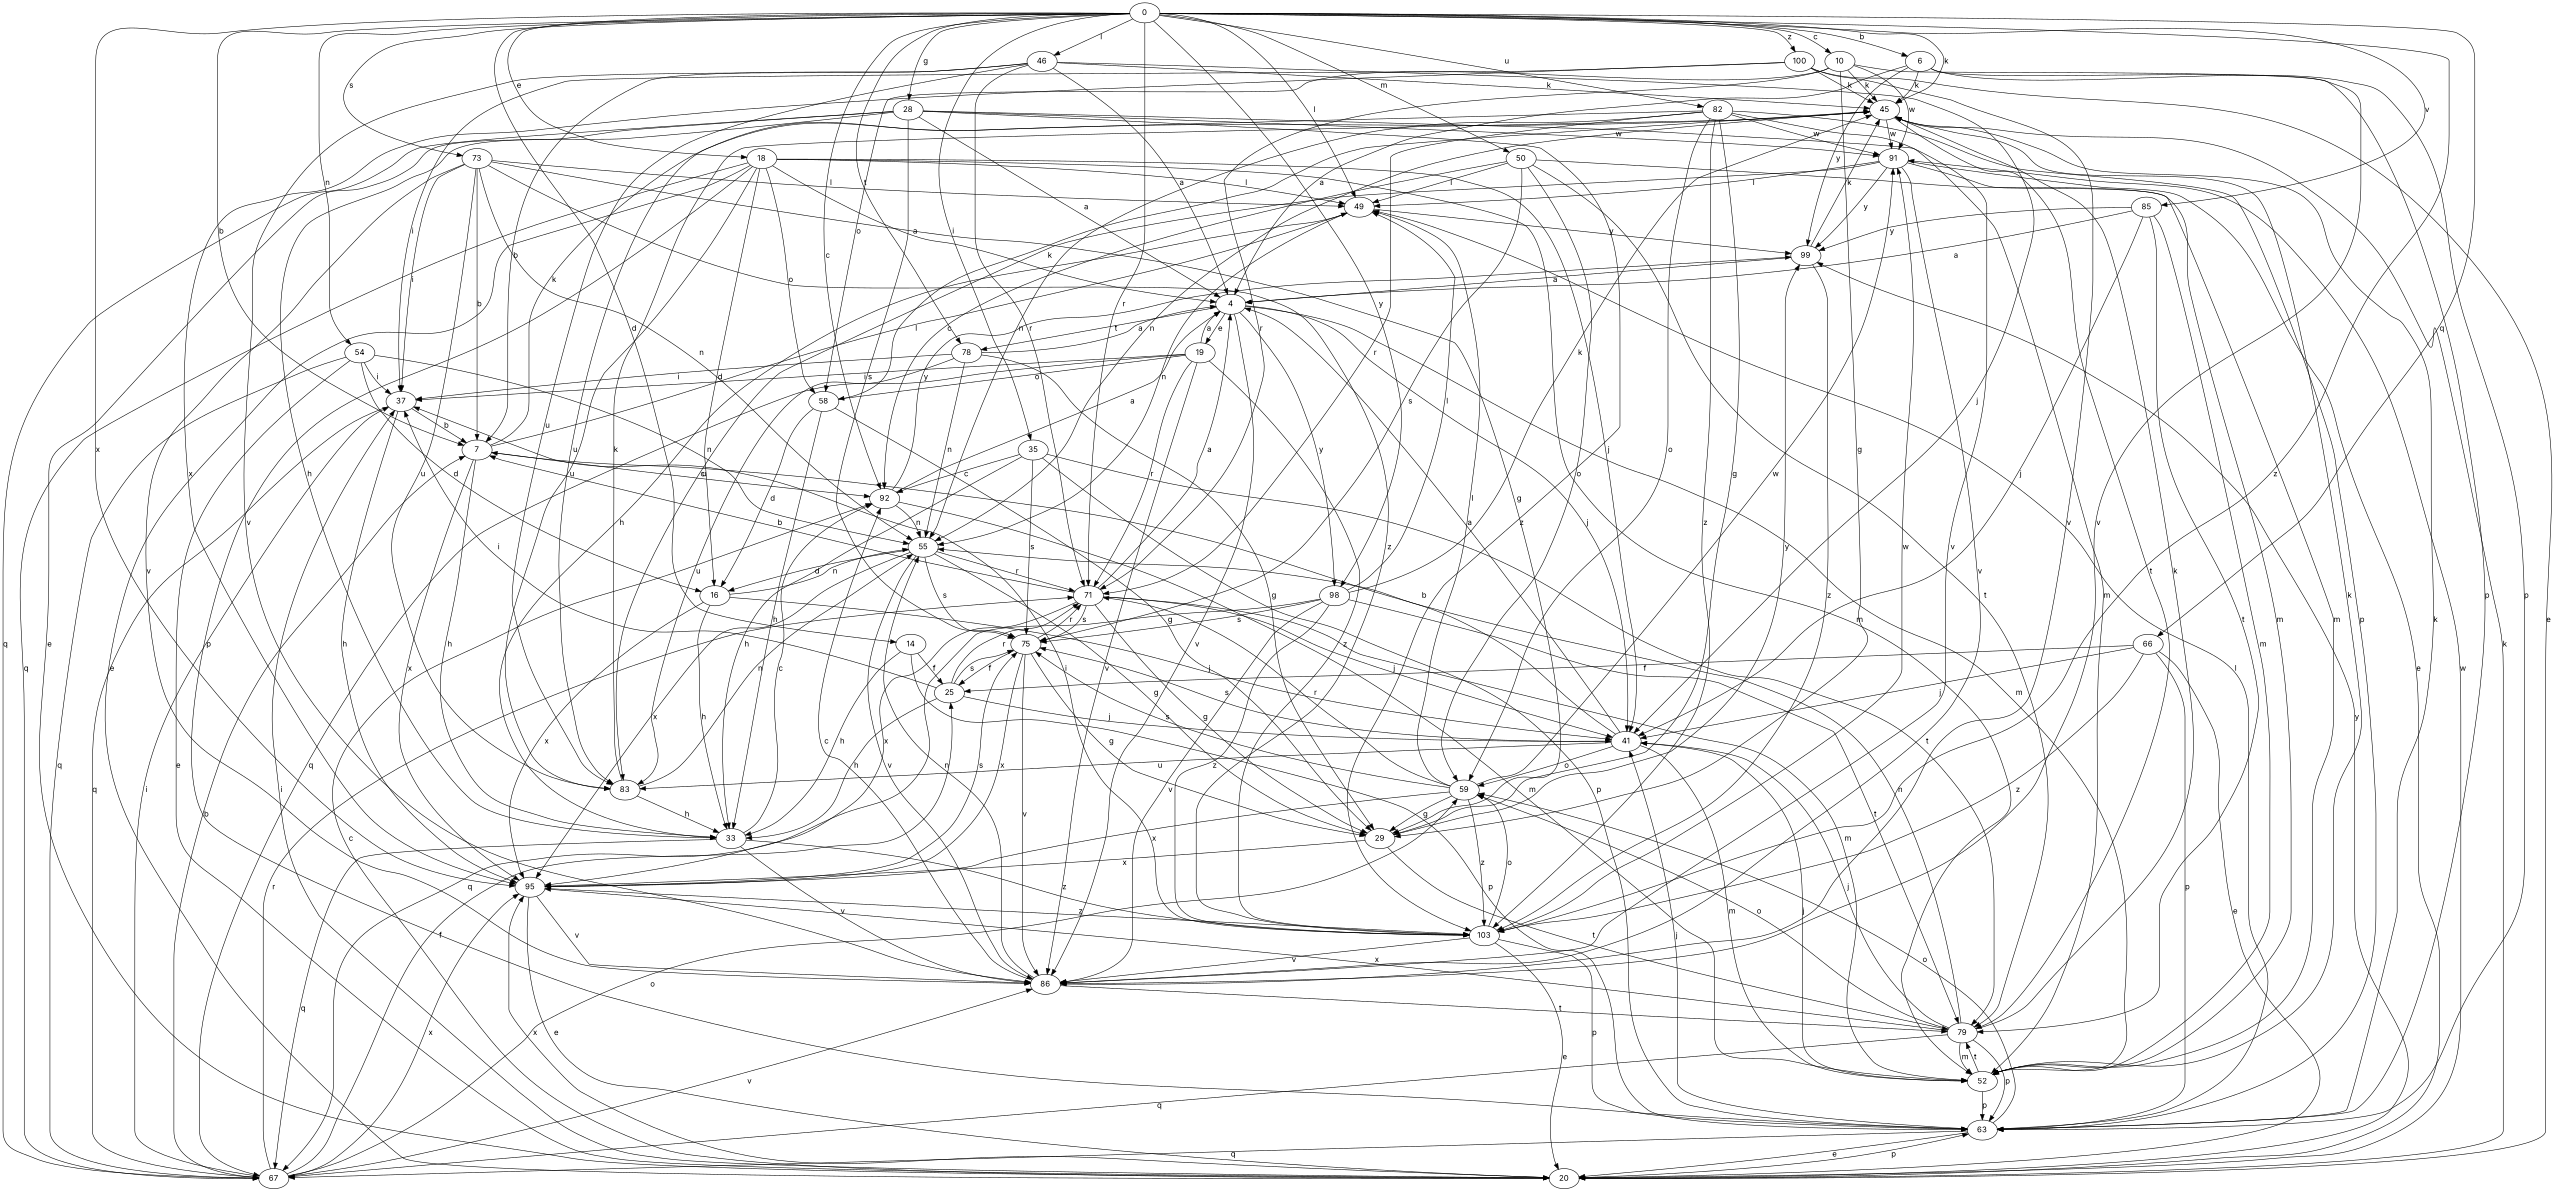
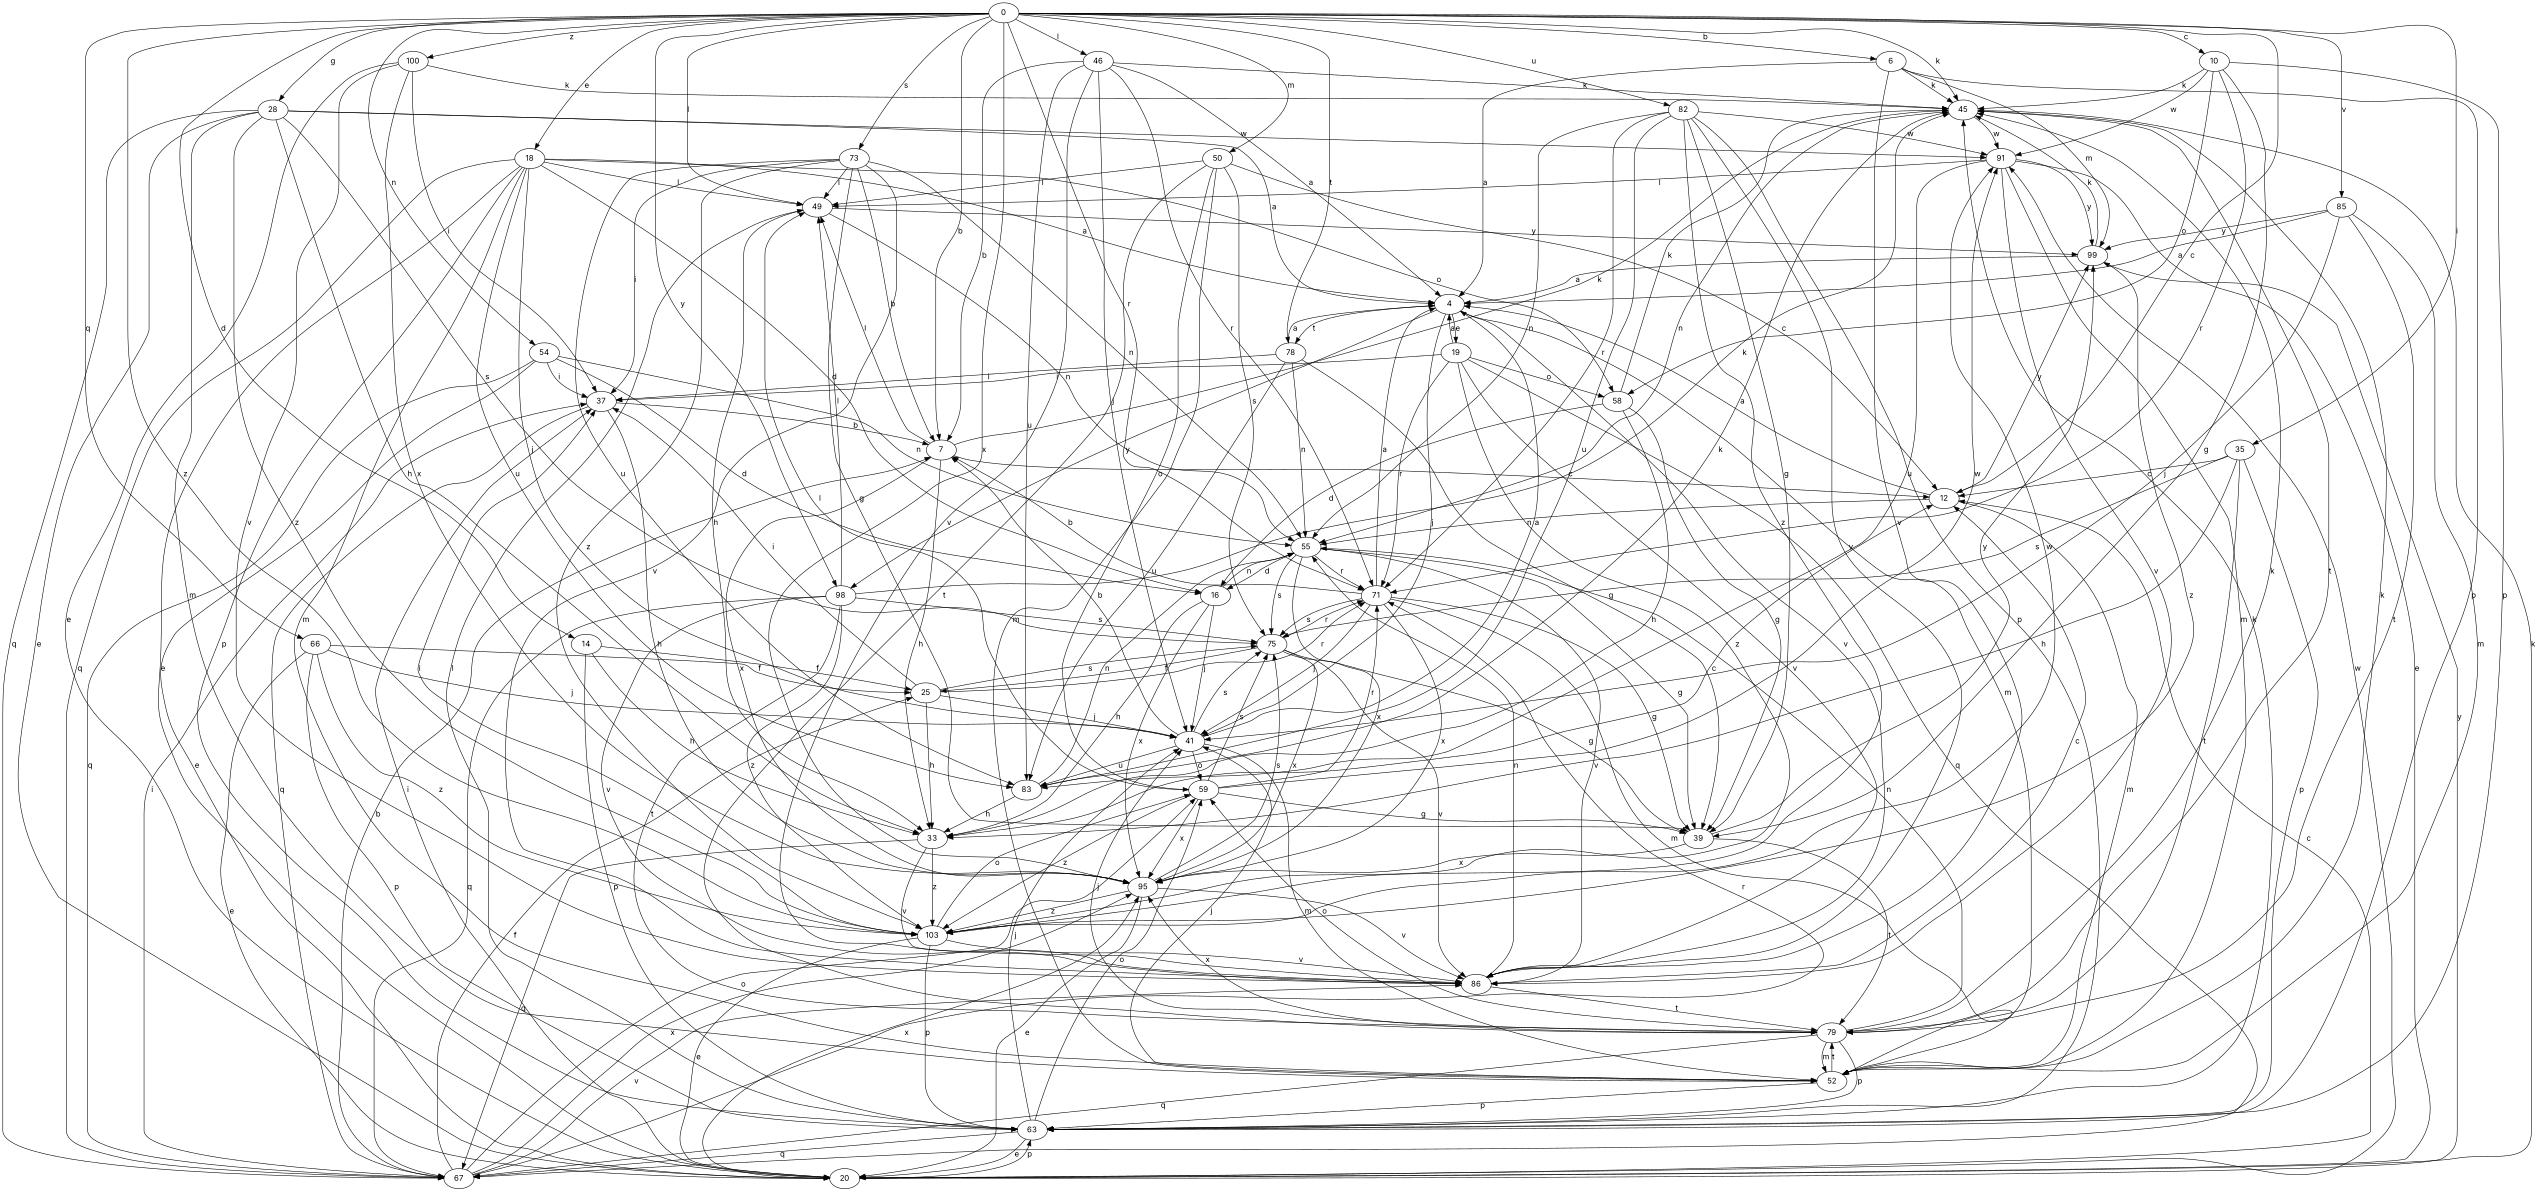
(1838, 159) -> (2089, 159)
(1661, 473) -> none
(885, 499) -> (1944, 499)
(1380, 839) -> (1698, 839)
